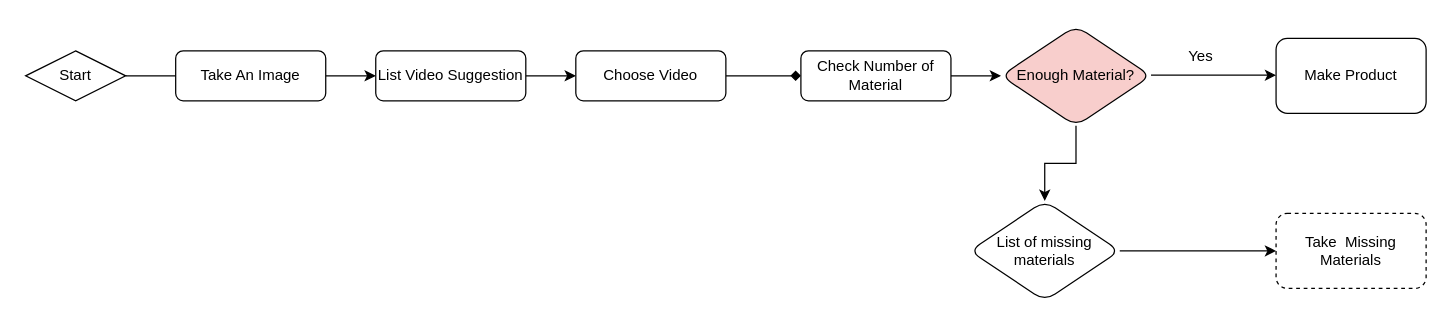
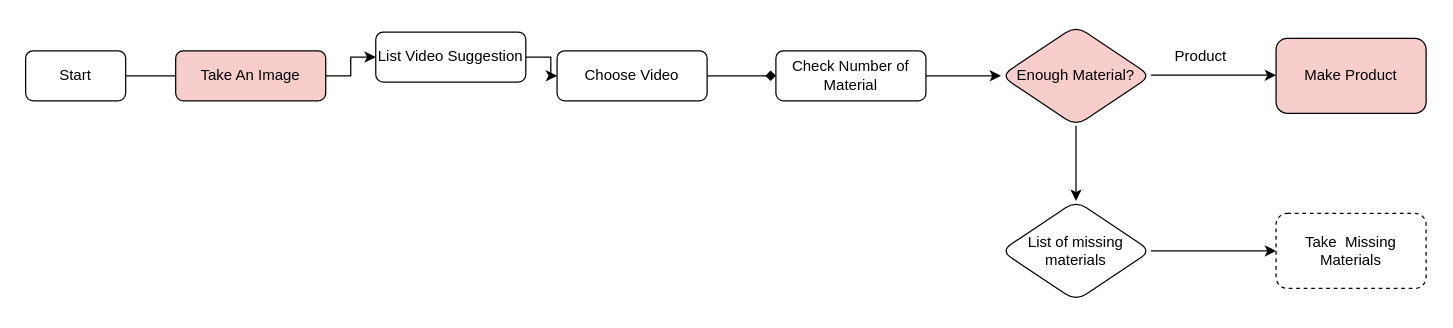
(1201, 57) -> (1201, 57)
(76, 76) -> (76, 76)
(251, 76) -> (251, 76)
(451, 76) -> (451, 57)
(651, 76) -> (632, 76)
(876, 76) -> (851, 76)
(1351, 76) -> (1351, 76)
(1044, 251) -> (1076, 251)
